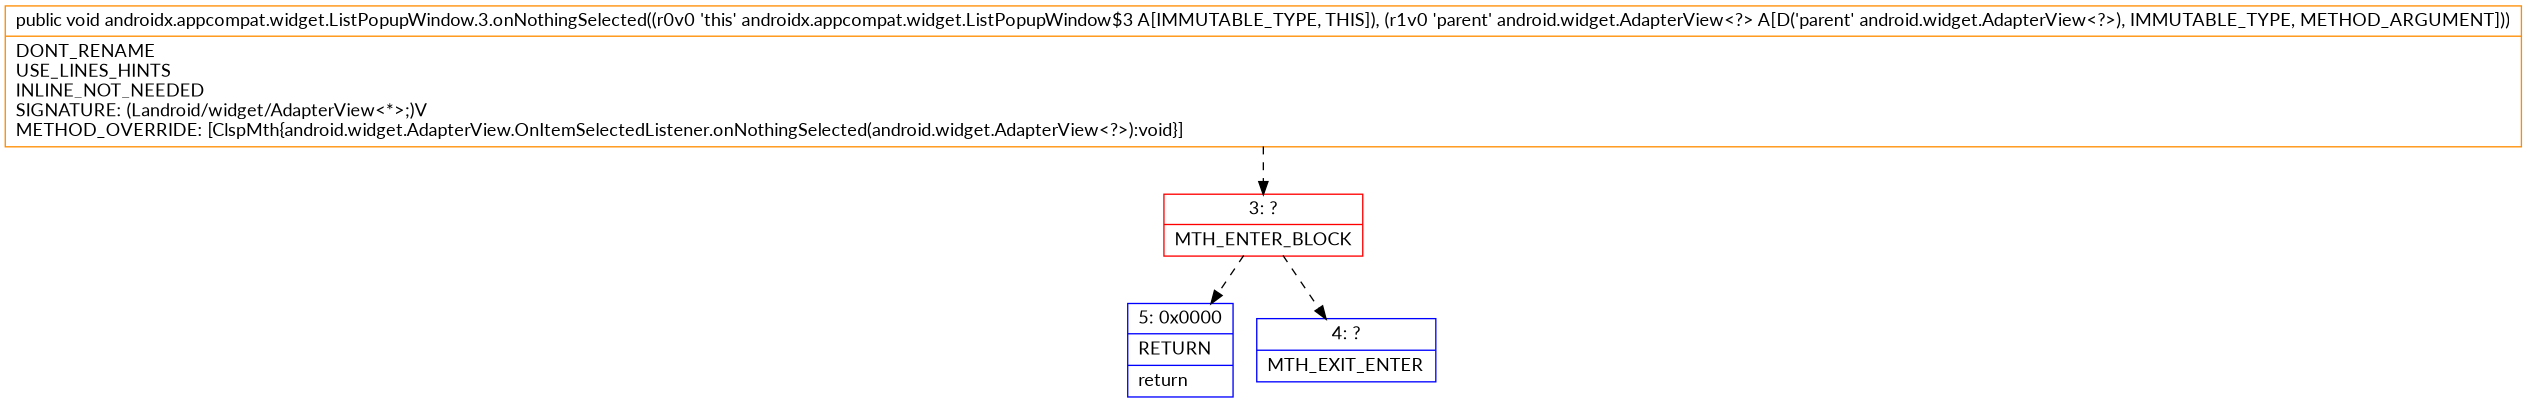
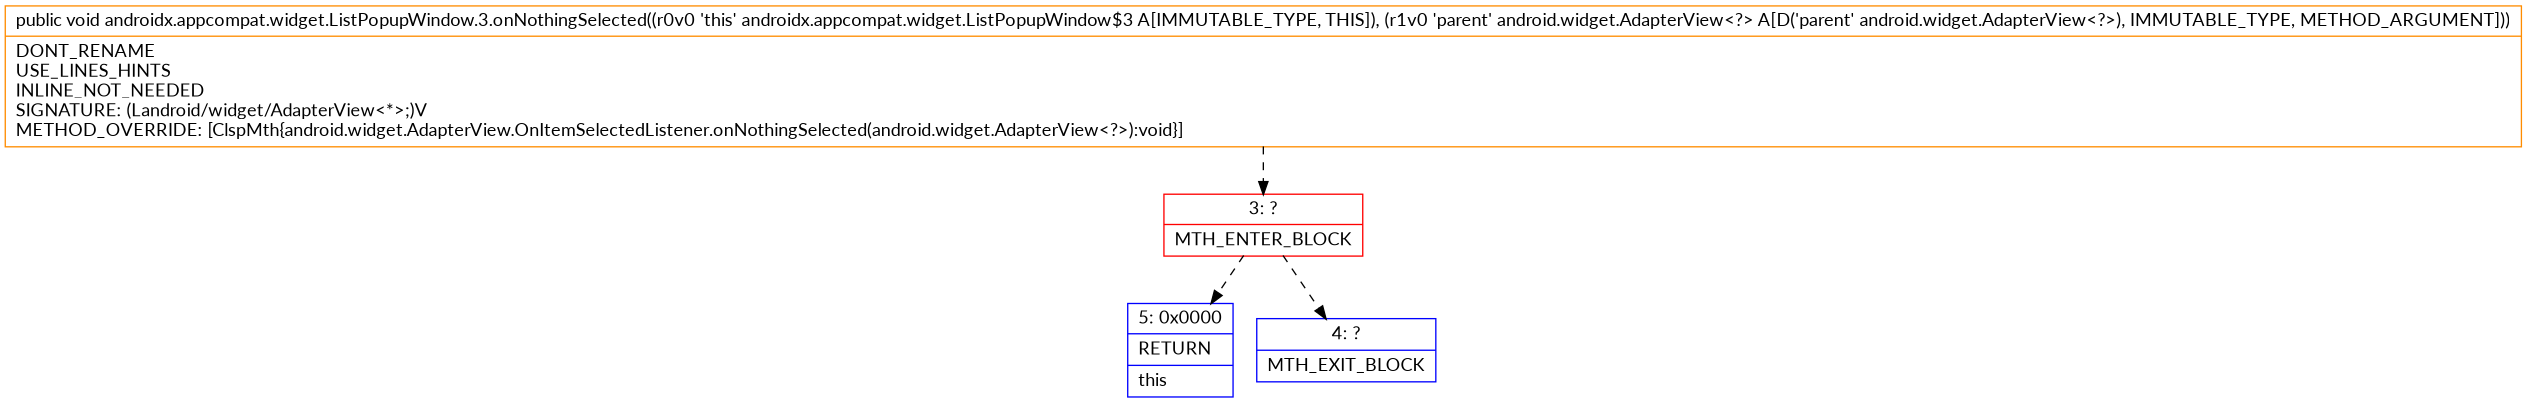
(1346, 365) -> (1346, 365)
(1163, 381) -> (1153, 381)
